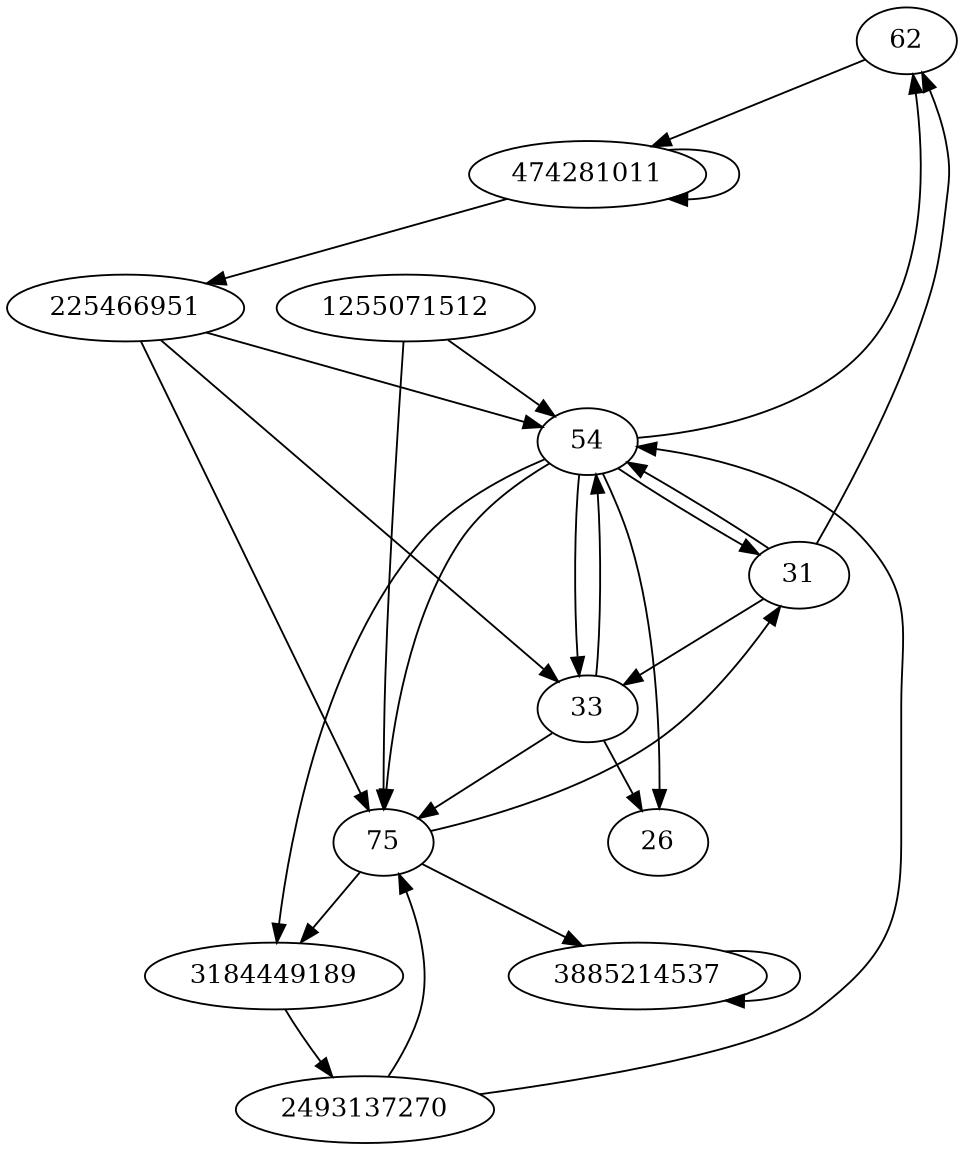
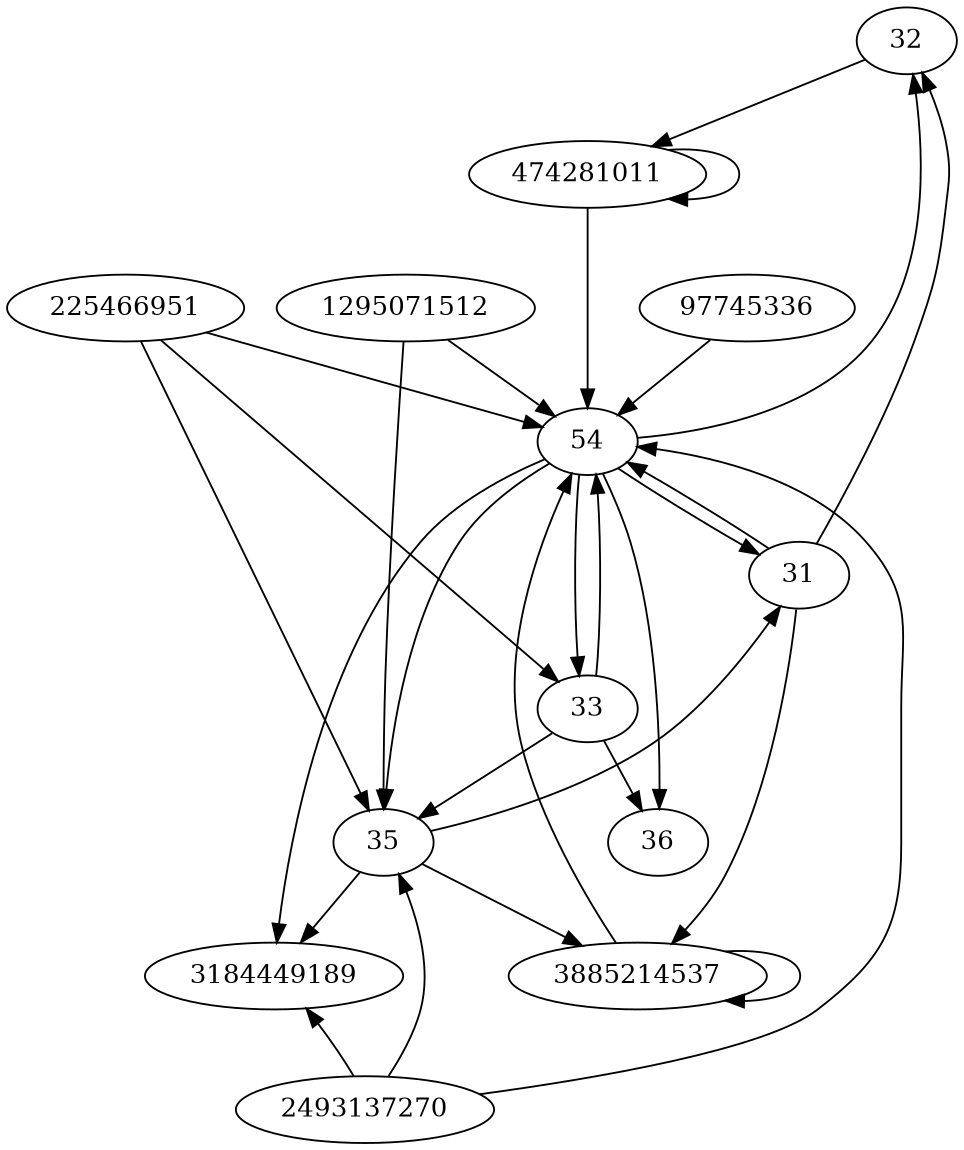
(907, 41) -> (907, 41)
(366, 239) -> (588, 299)
(406, 308) -> (406, 308)
none -> (747, 308)
(702, 637) -> (763, 778)
none -> (518, 724)
(384, 842) -> (384, 842)
(658, 842) -> (658, 842)
(302, 1036) -> (337, 1049)
